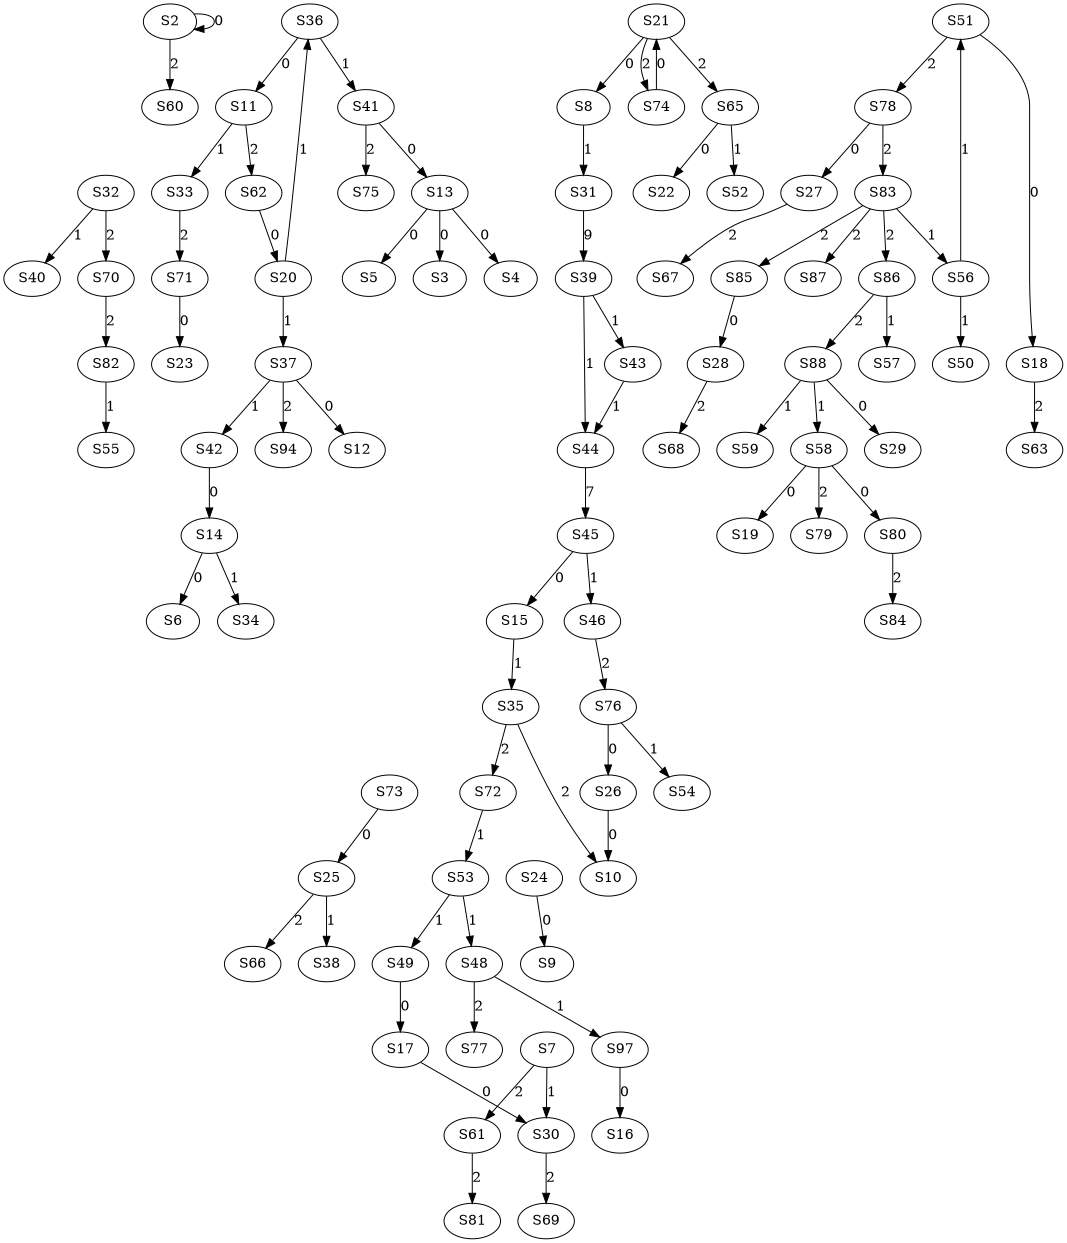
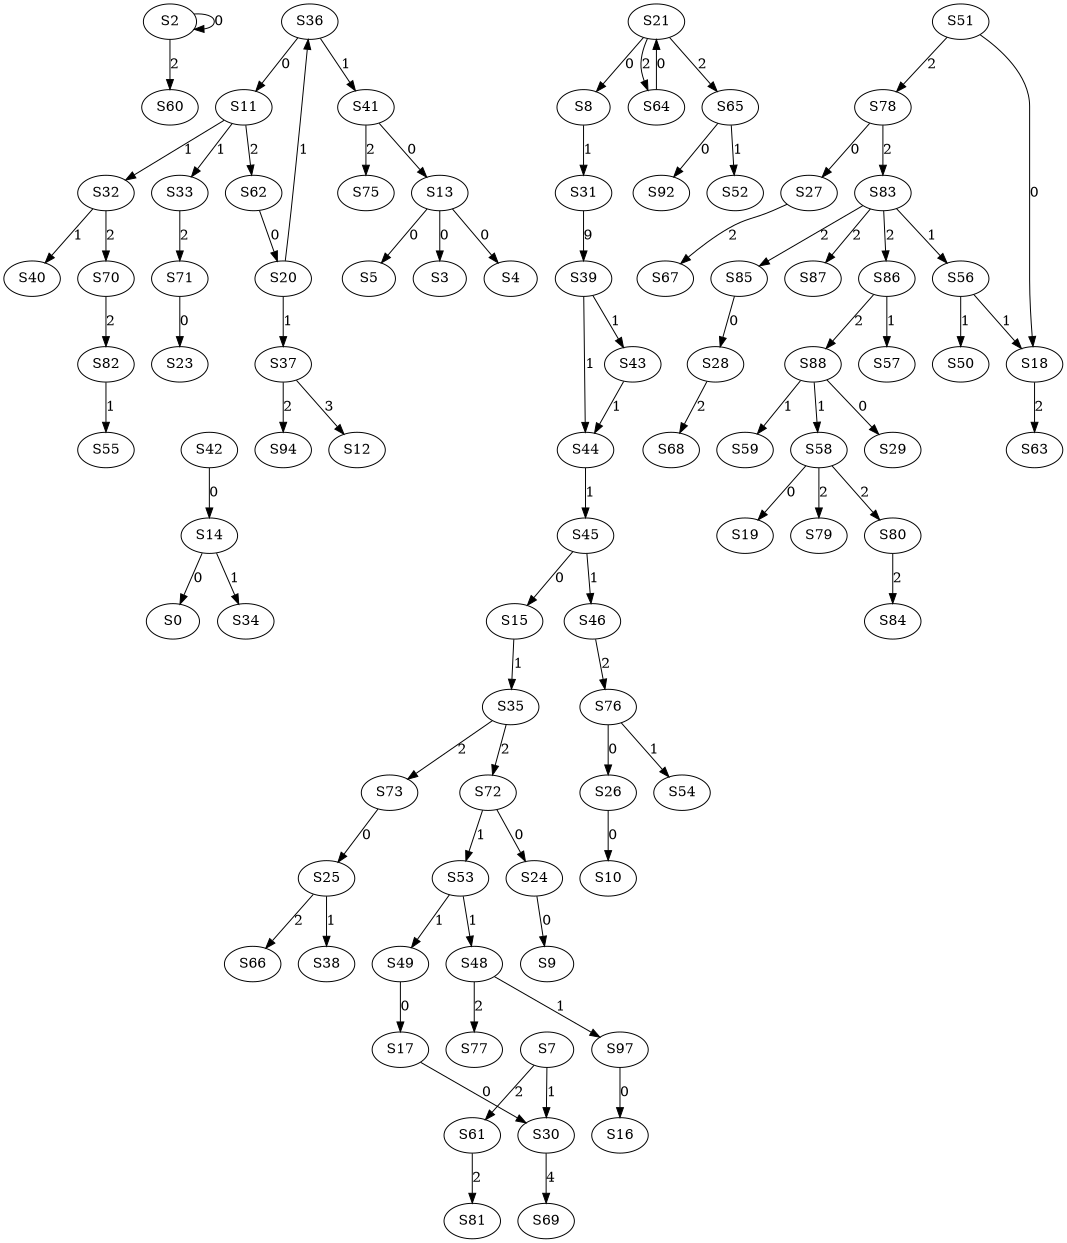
(656, 107) -> (656, 107)
none -> (179, 148)
(961, 155) -> (994, 318)
(661, 193) -> (661, 193)
(250, 403) -> none
(329, 407) -> (329, 407)
(590, 493) -> (590, 493)
(865, 493) -> (865, 493)
(173, 621) -> (173, 621)
(550, 791) -> (454, 747)
none -> (509, 831)
(551, 1178) -> (551, 1178)
